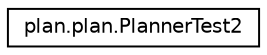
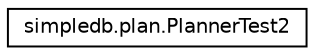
(134, 28) -> (157, 28)
